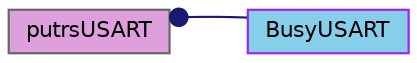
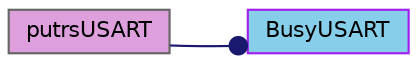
(217, 17) -> (200, 46)
